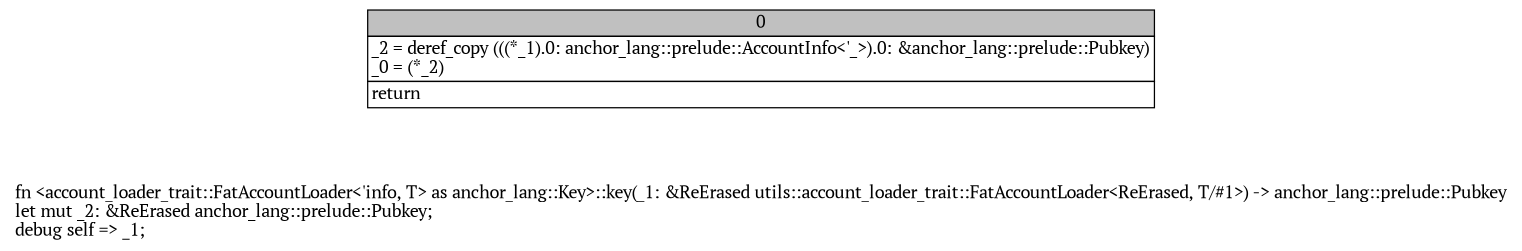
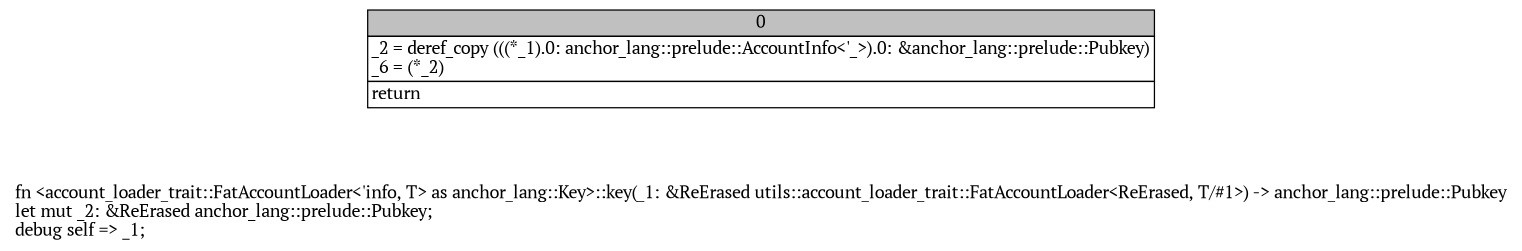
(408, 68) -> (408, 68)
